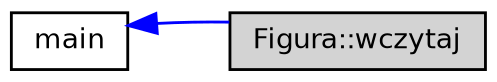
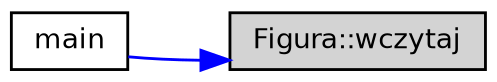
(193, 22) -> (164, 59)
